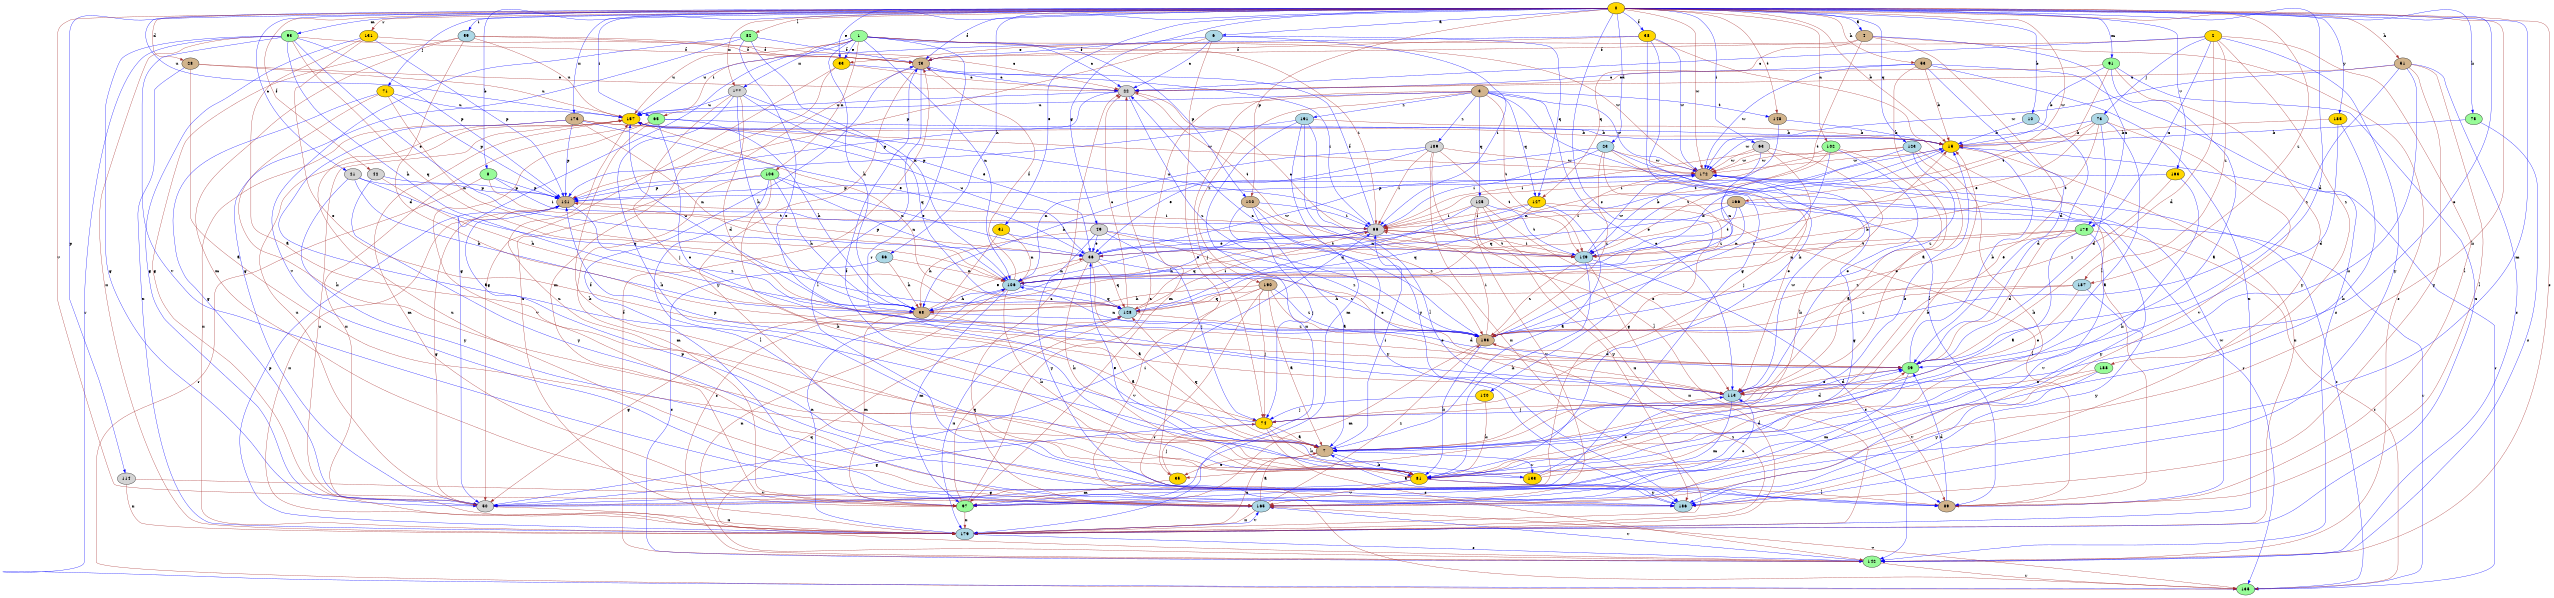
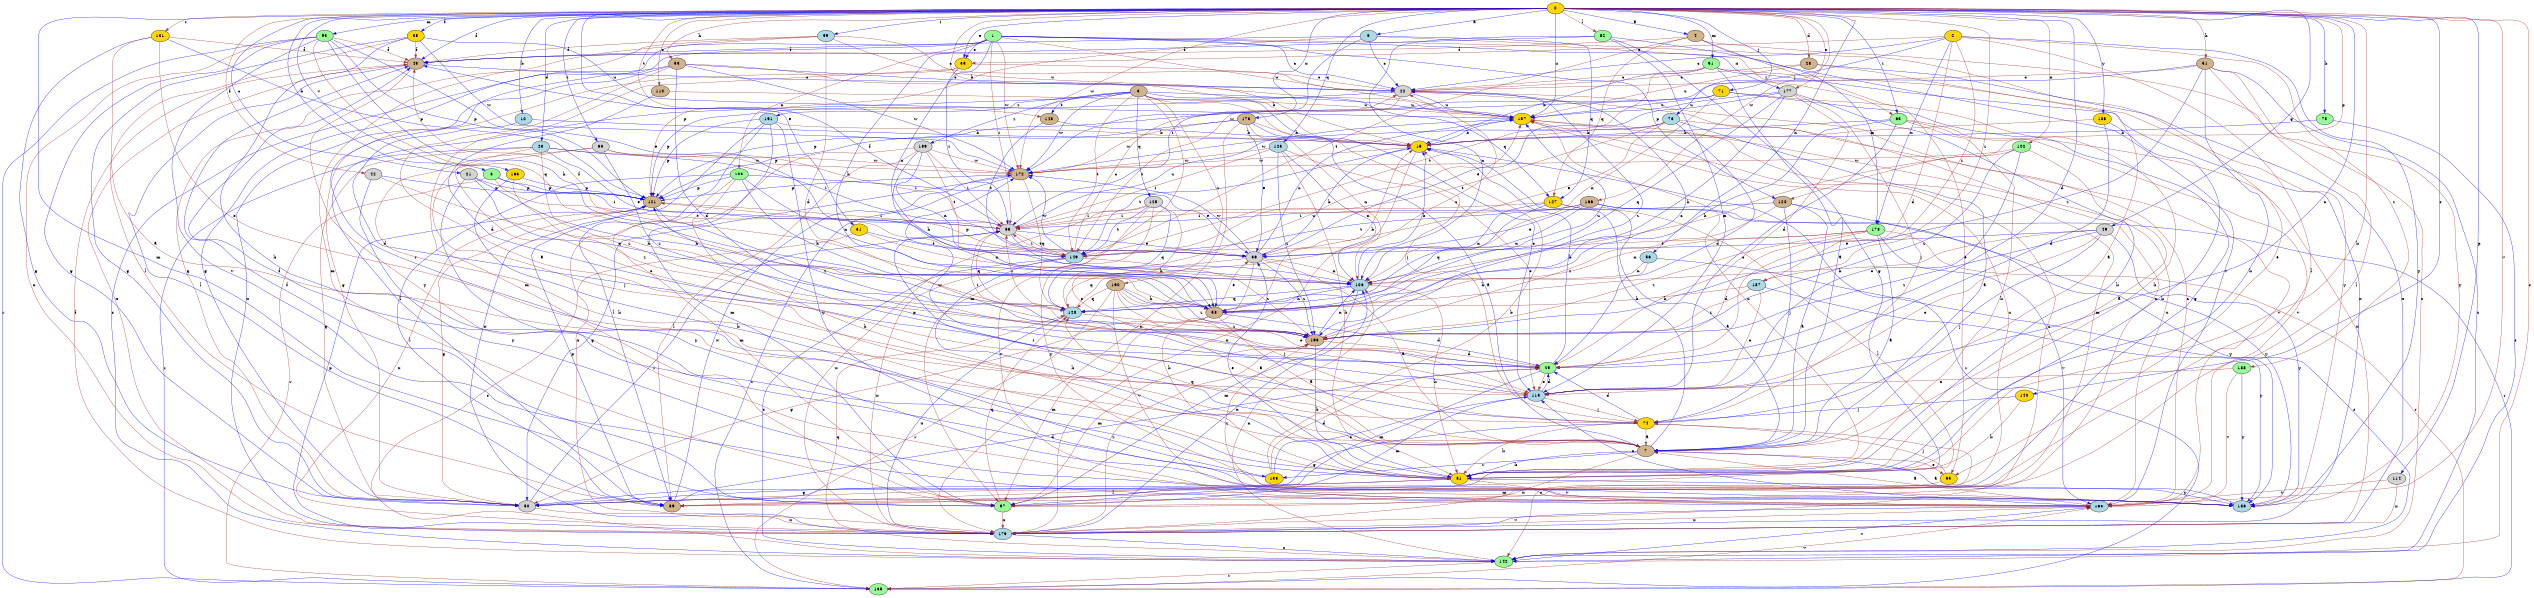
none -> (660, 91)
